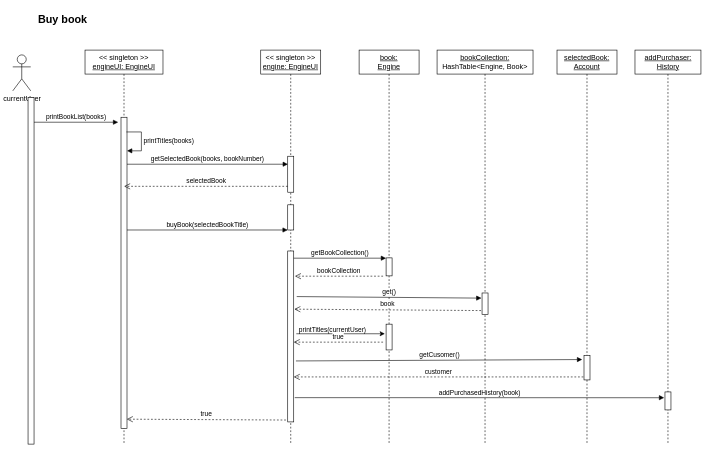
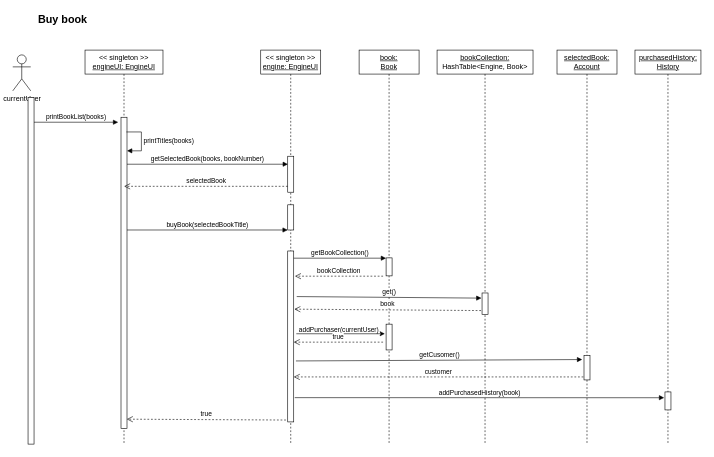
(389, 62) -> (389, 62)
(668, 62) -> (668, 62)
(341, 330) -> (345, 330)
